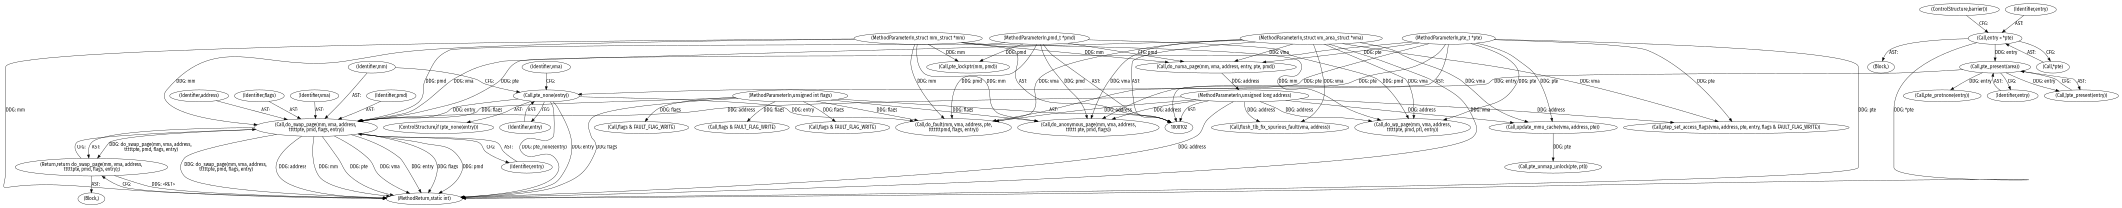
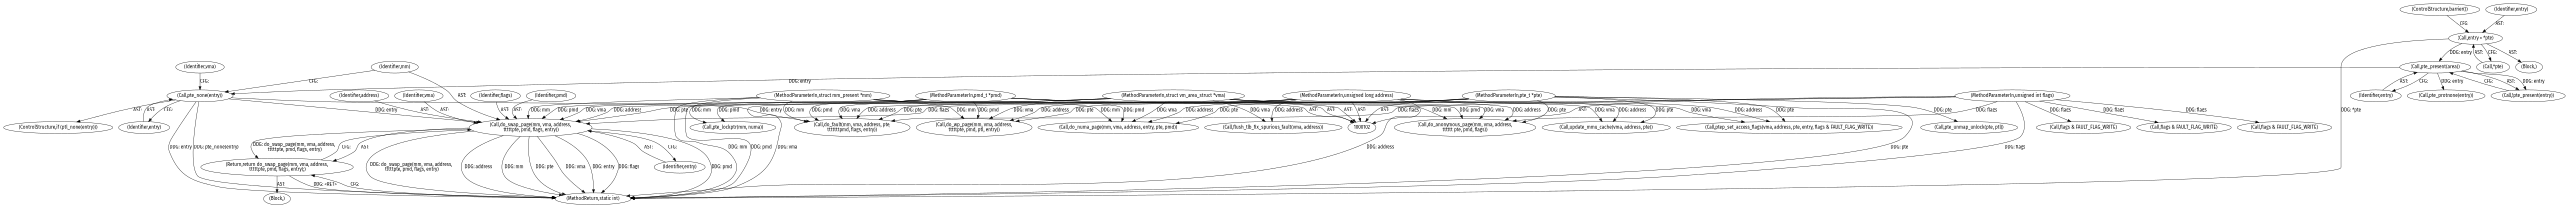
(918, 38) -> (823, 96)
(1148, 53) -> (1134, 110)
(968, 67) -> (733, 128)
(1229, 80) -> (1203, 106)
(439, 128) -> (58, 128)
none -> (686, 132)
(1553, 146) -> (1796, 101)
